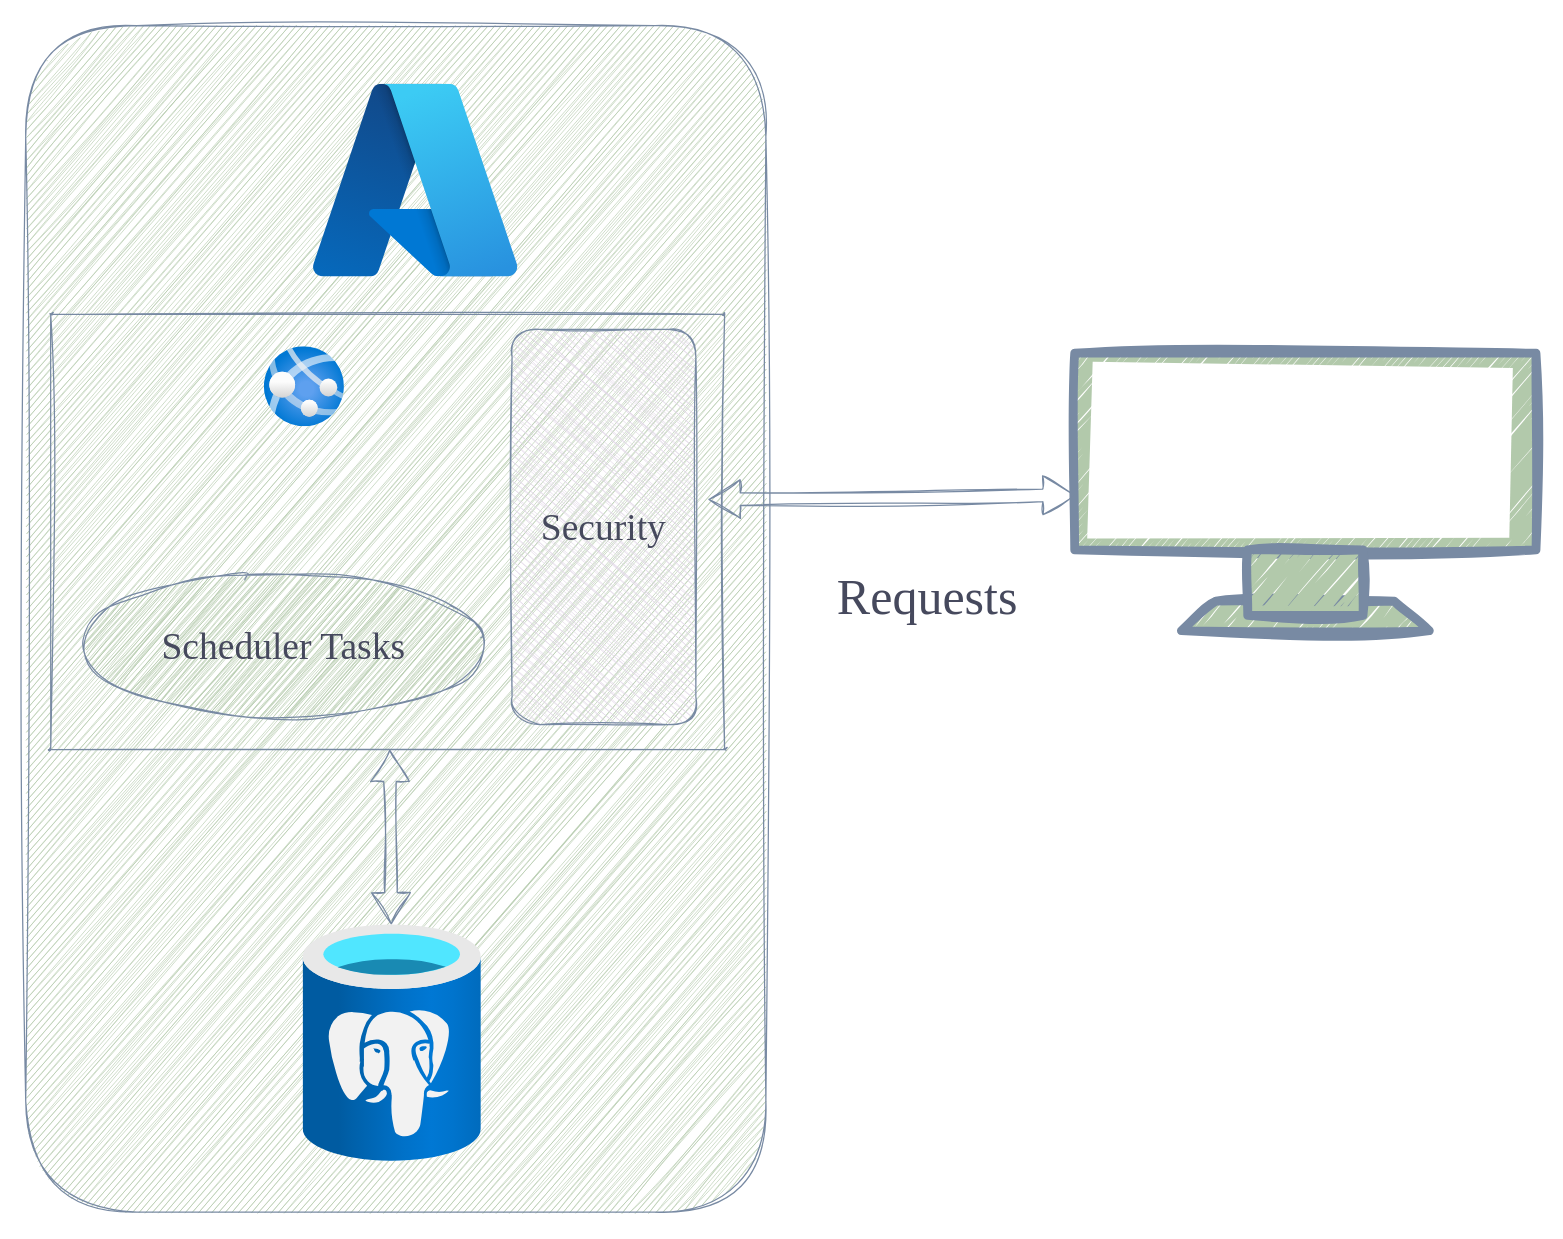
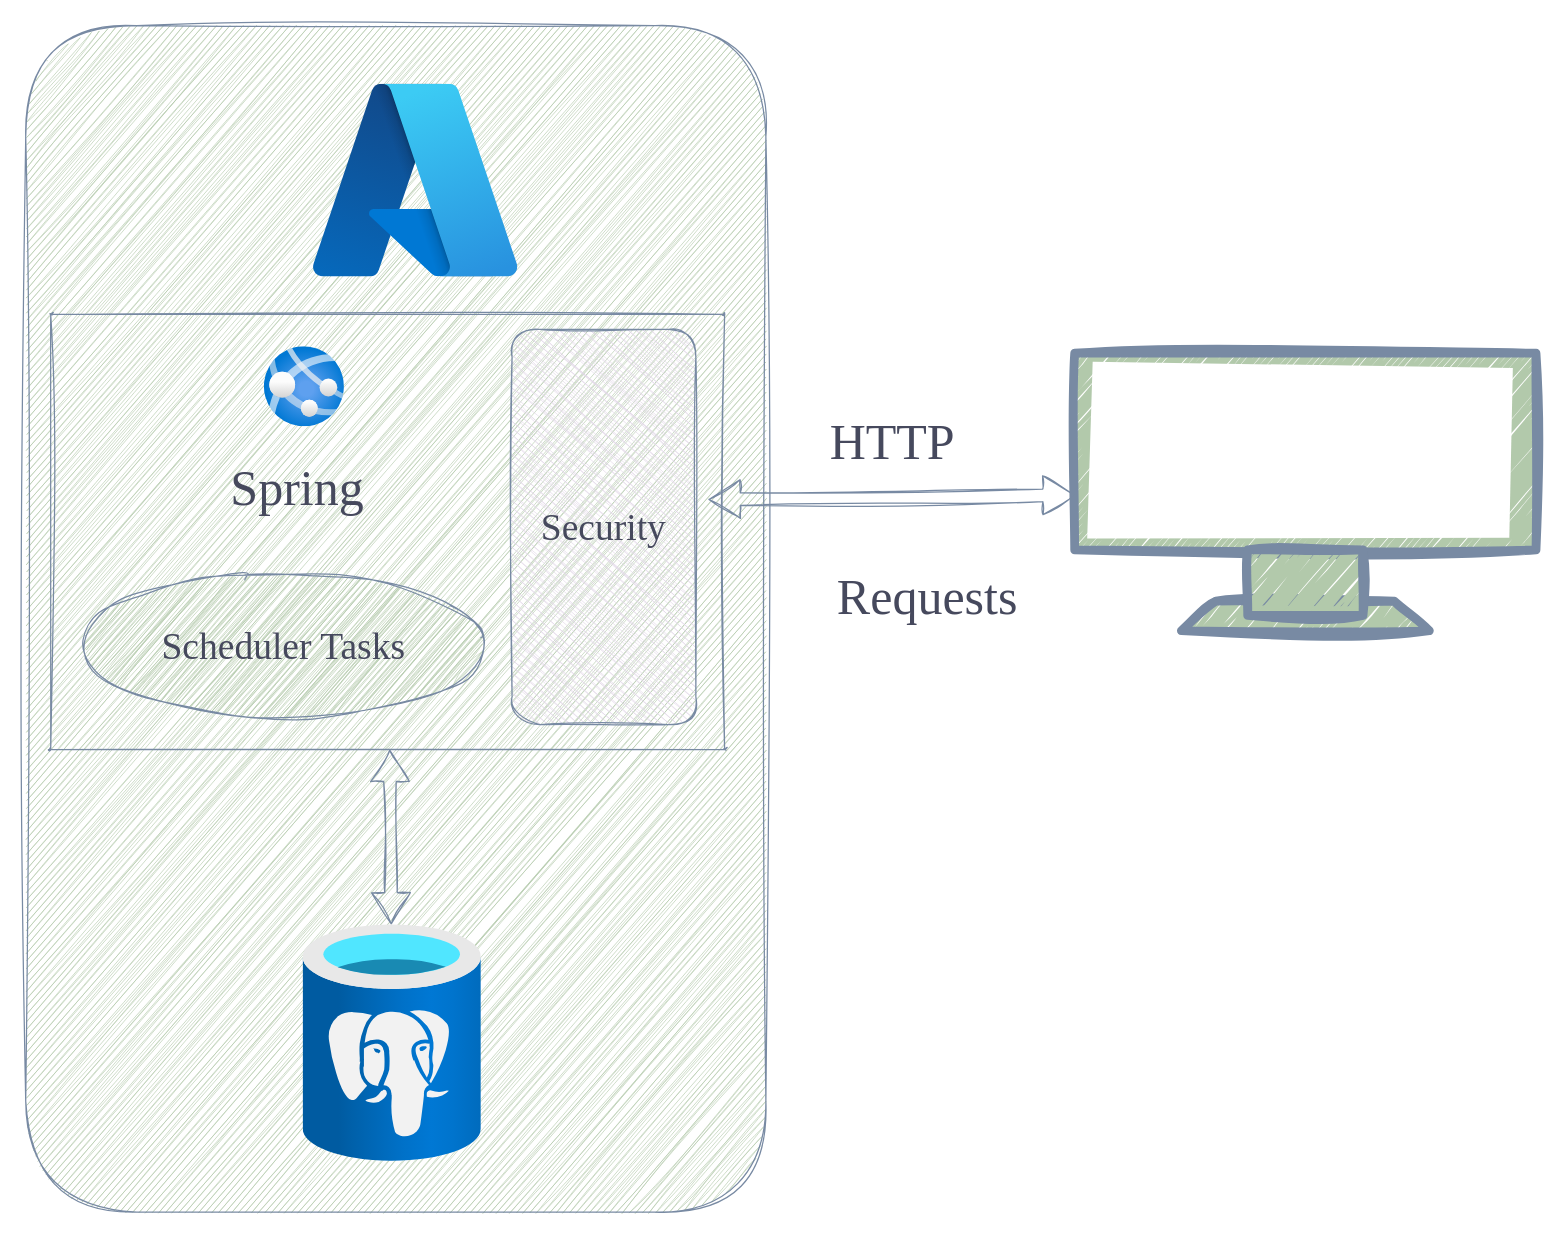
none -> (892, 442)
none -> (296, 488)
